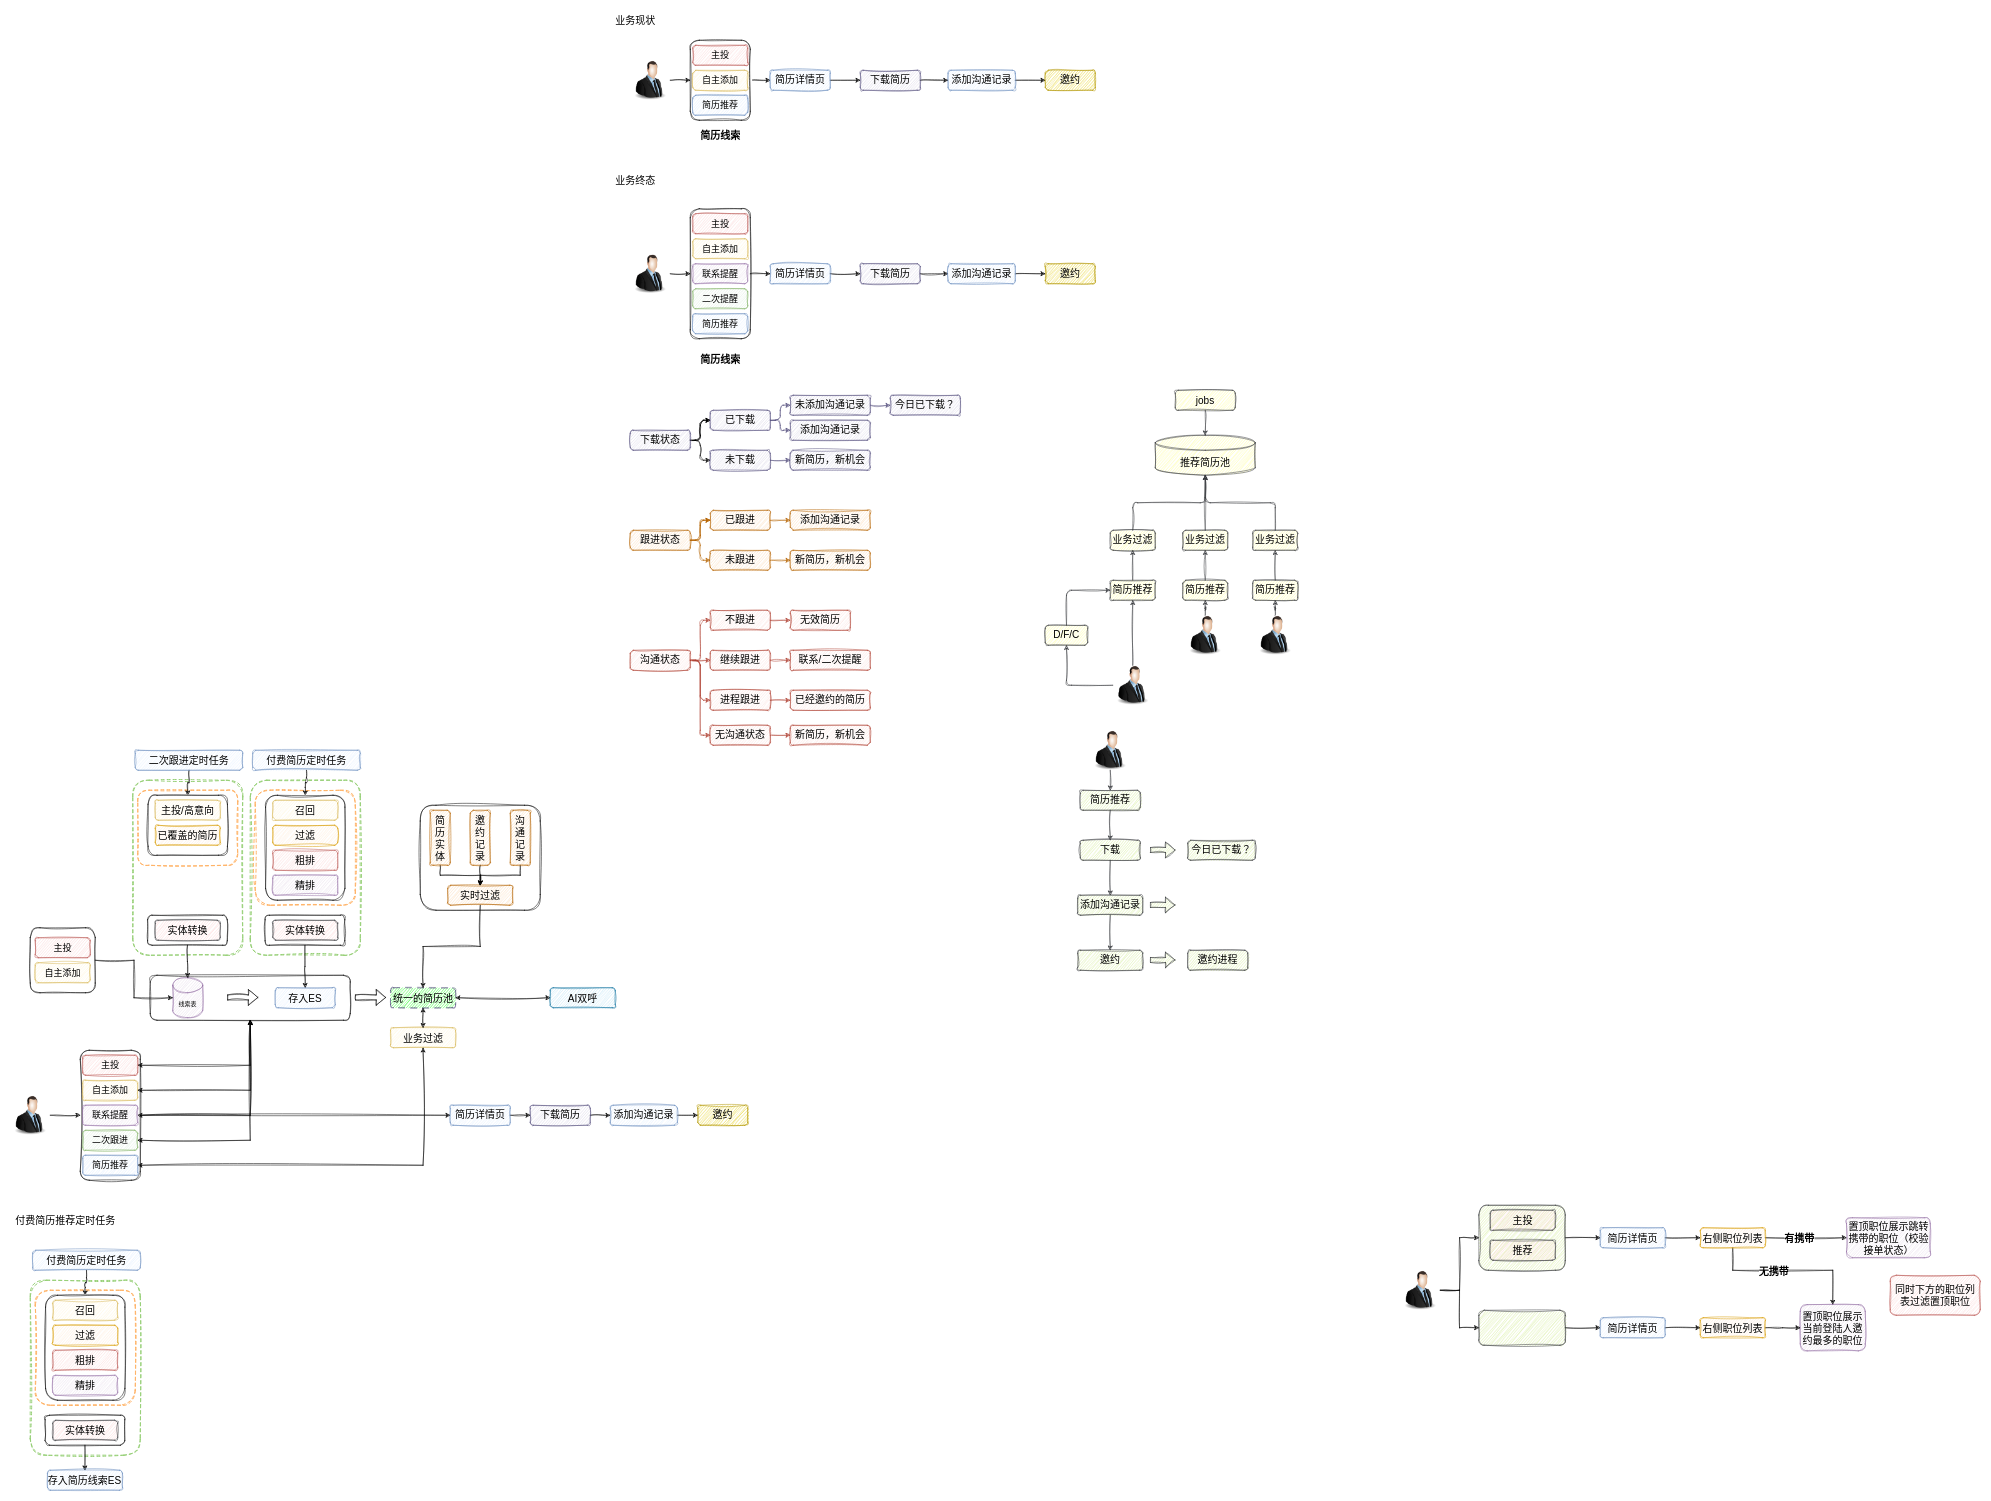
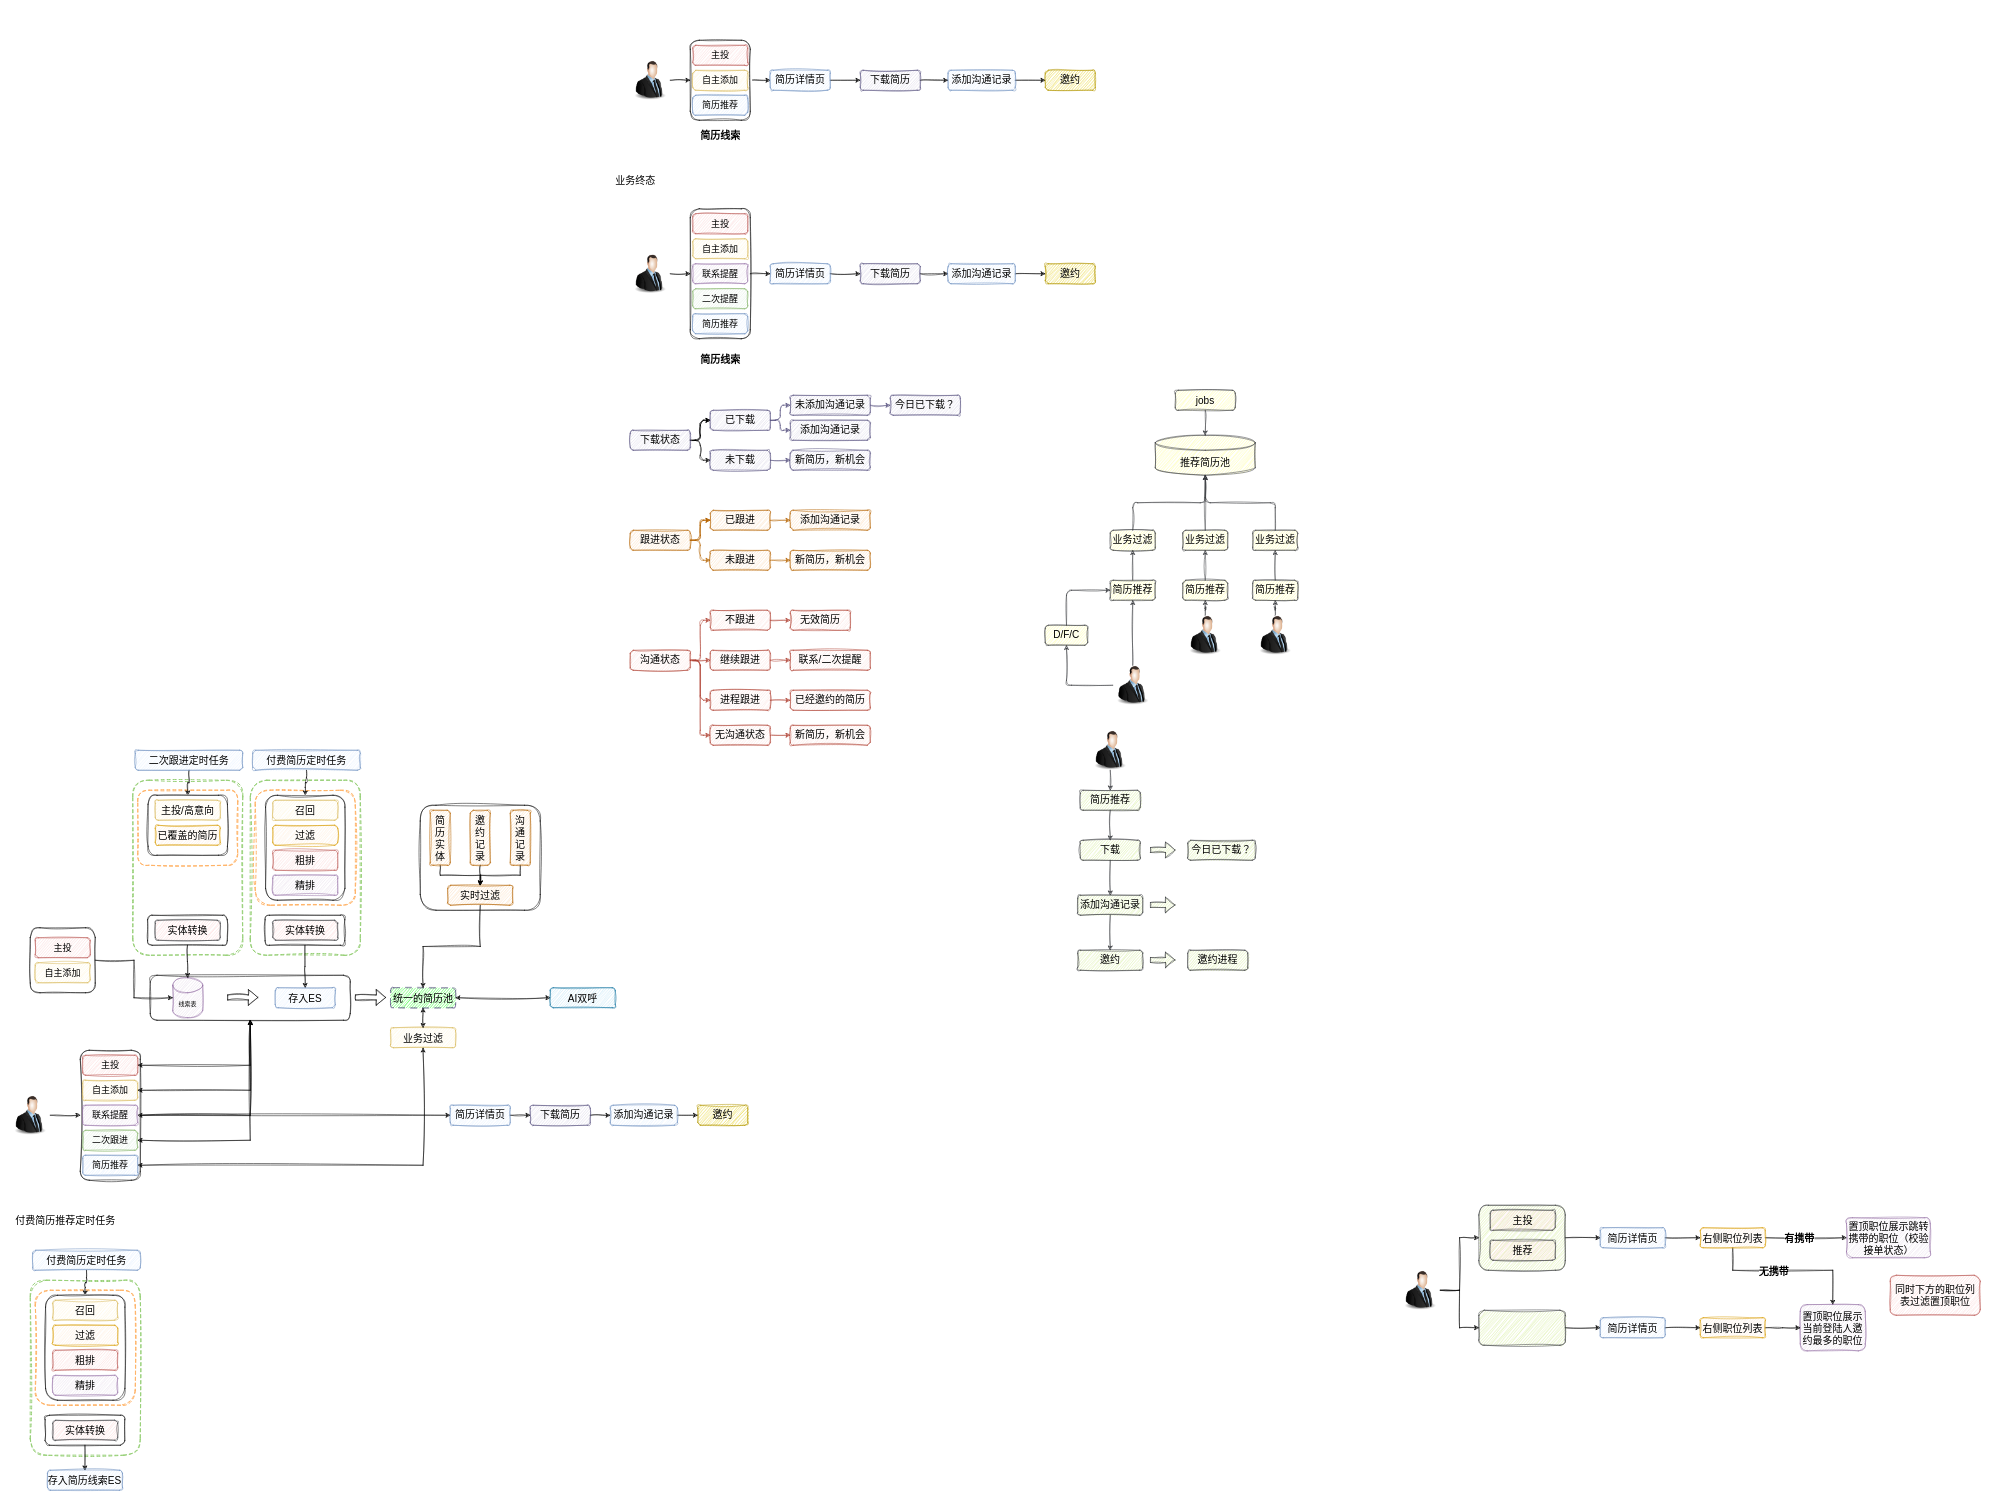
(635, 20) -> none
